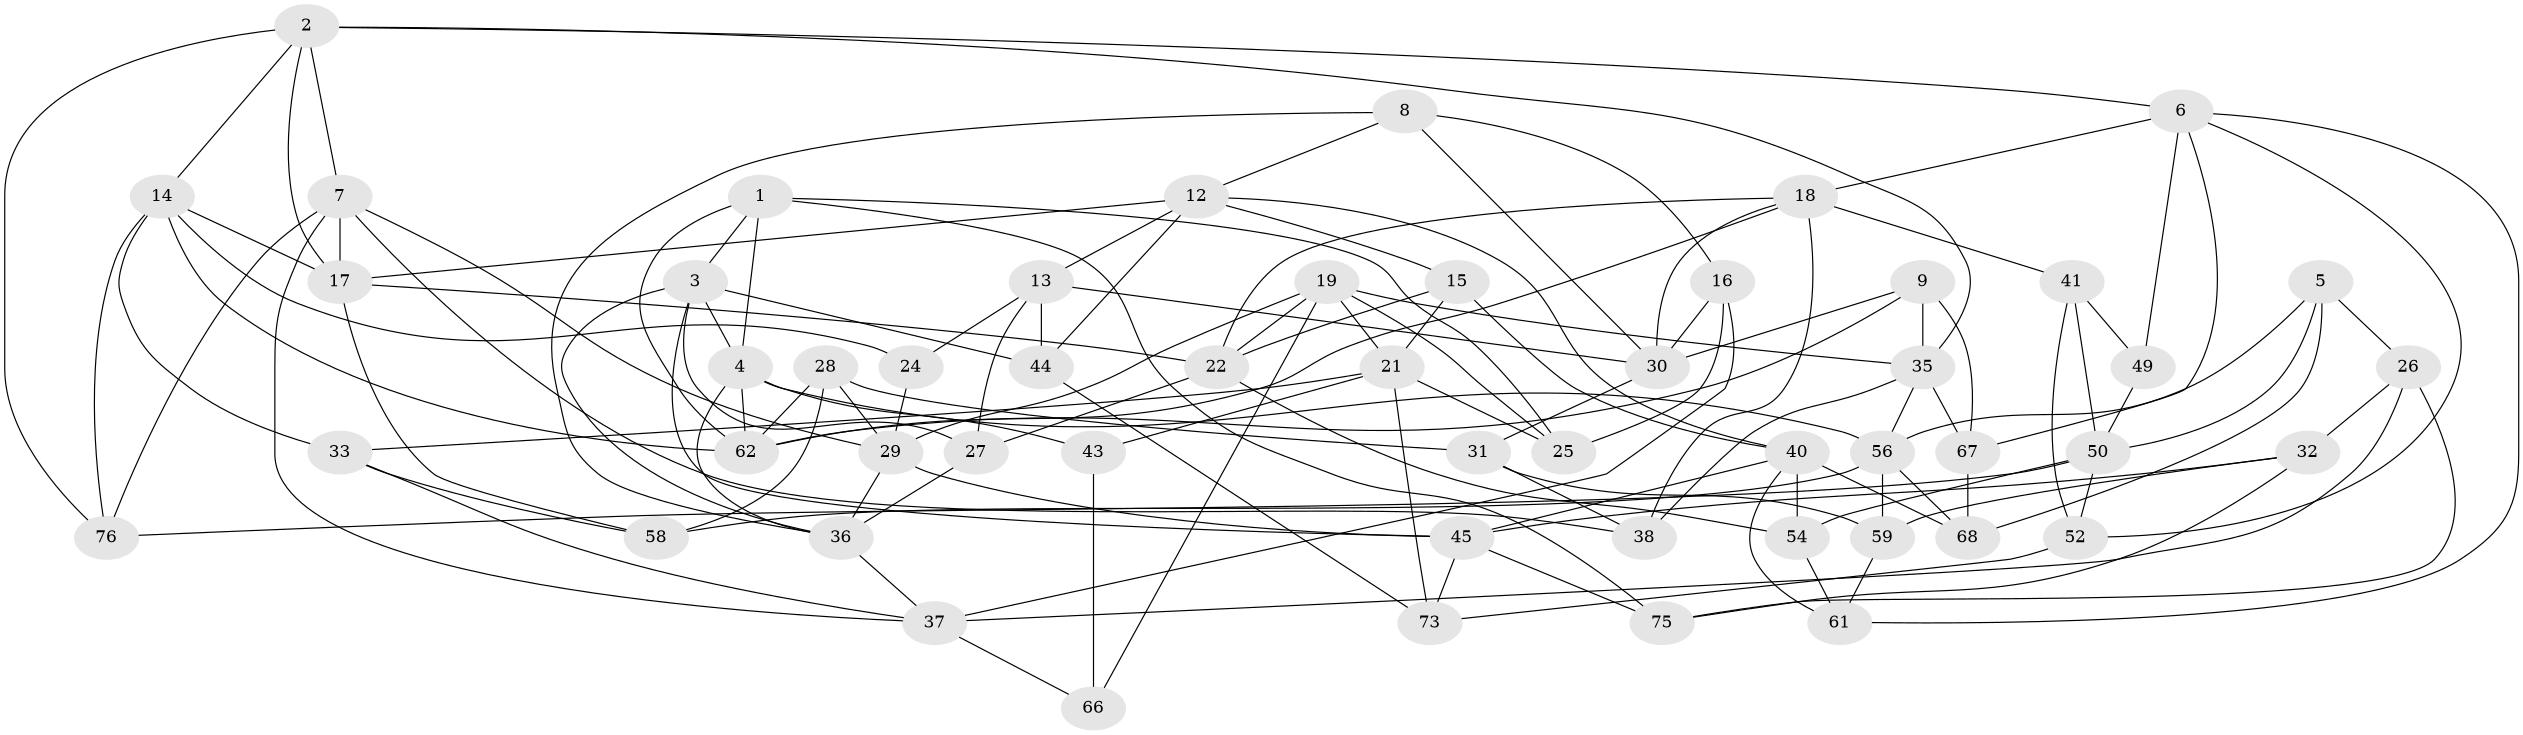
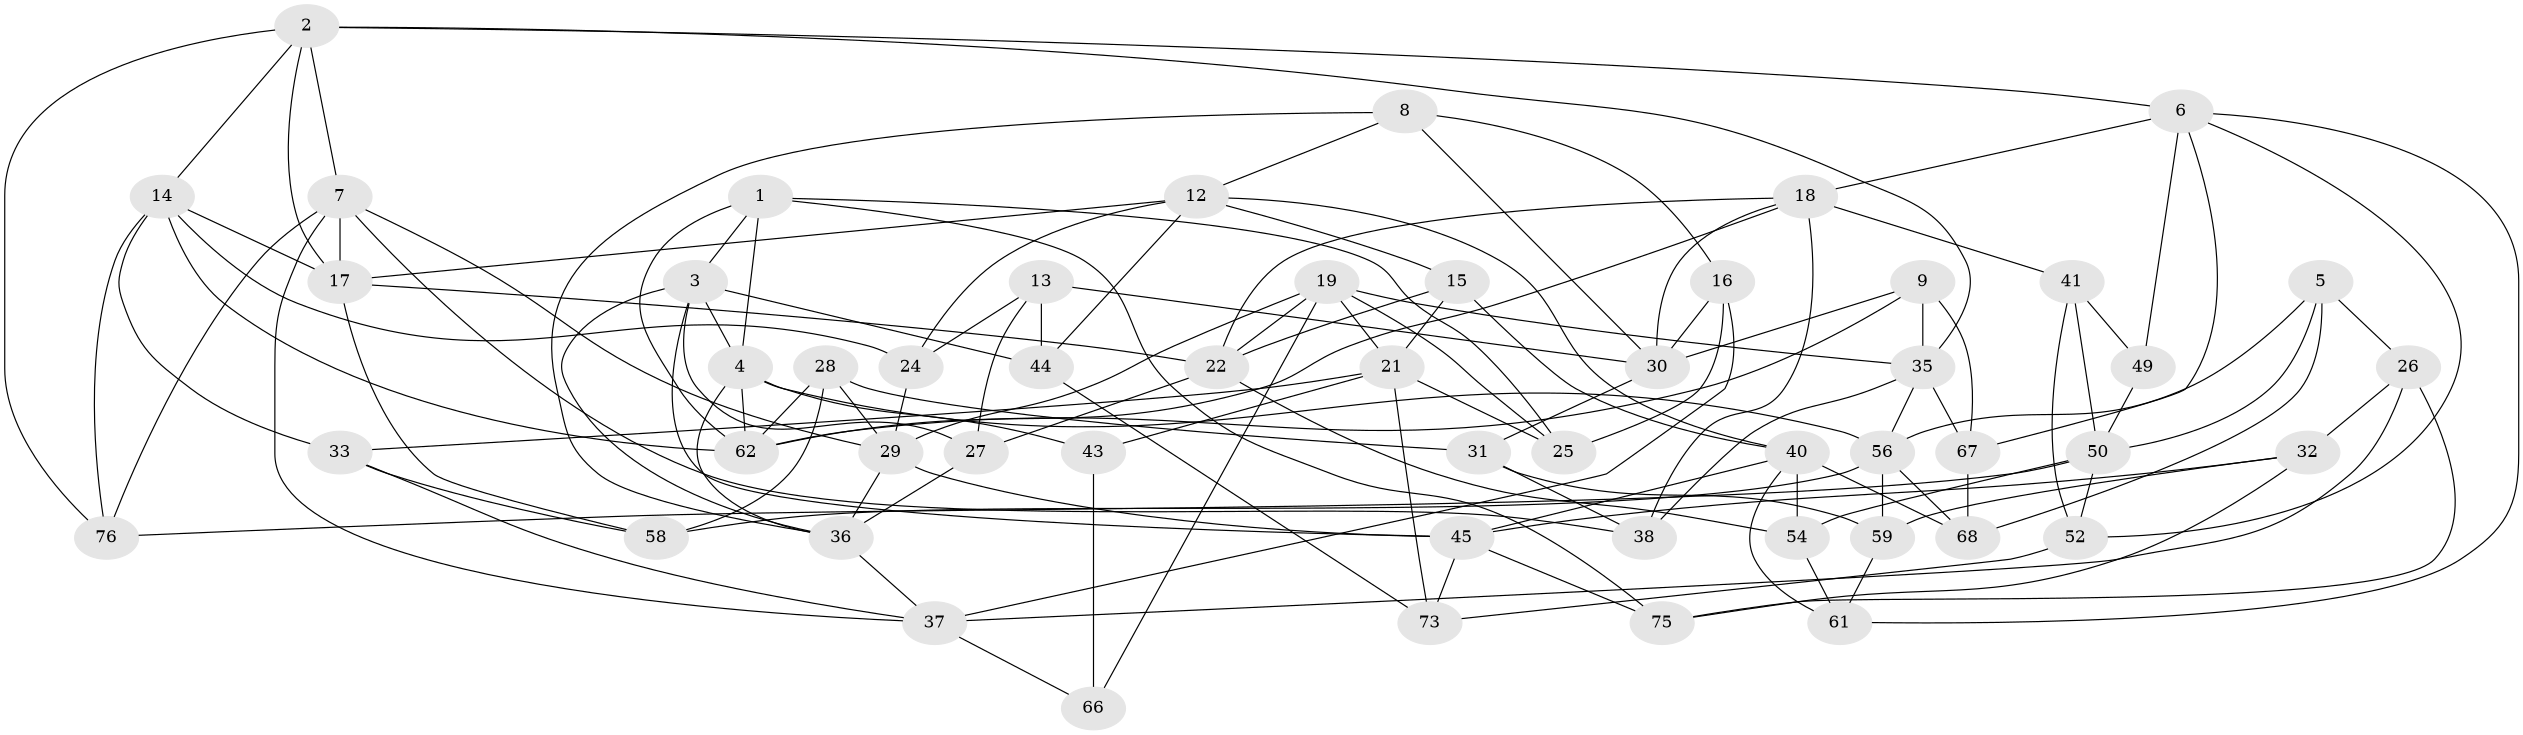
(1119, 239) -> (1019, 248)
